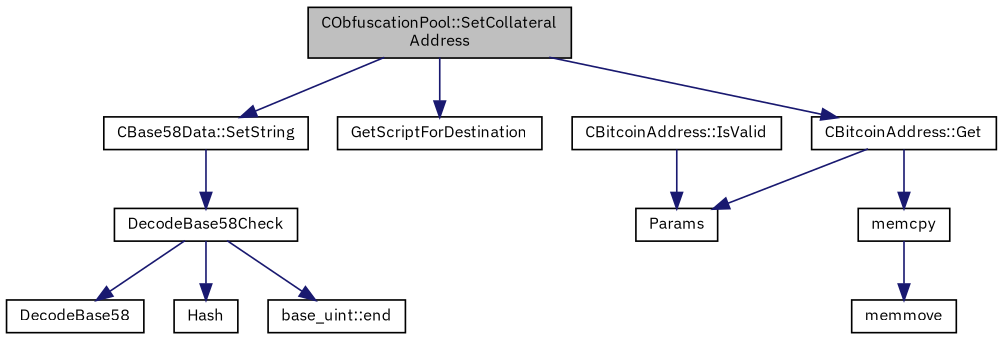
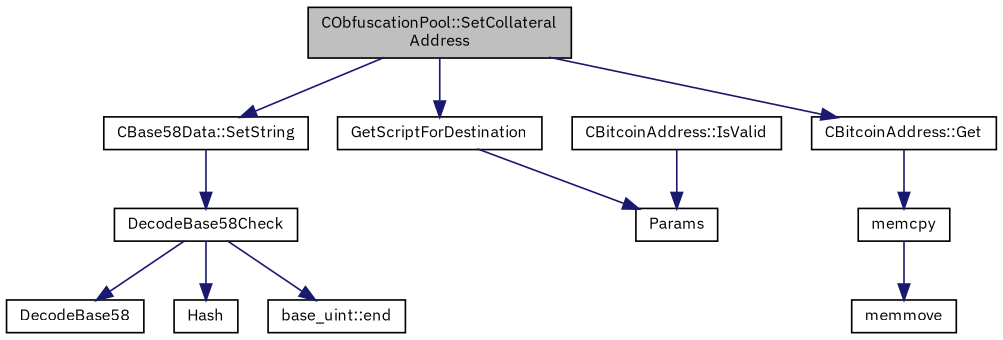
(798, 176) -> (551, 176)
